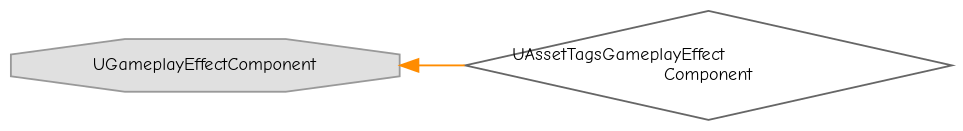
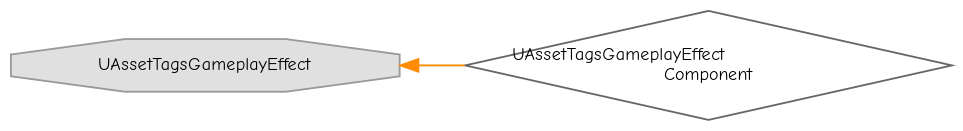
(205, 65) -> (205, 65)
